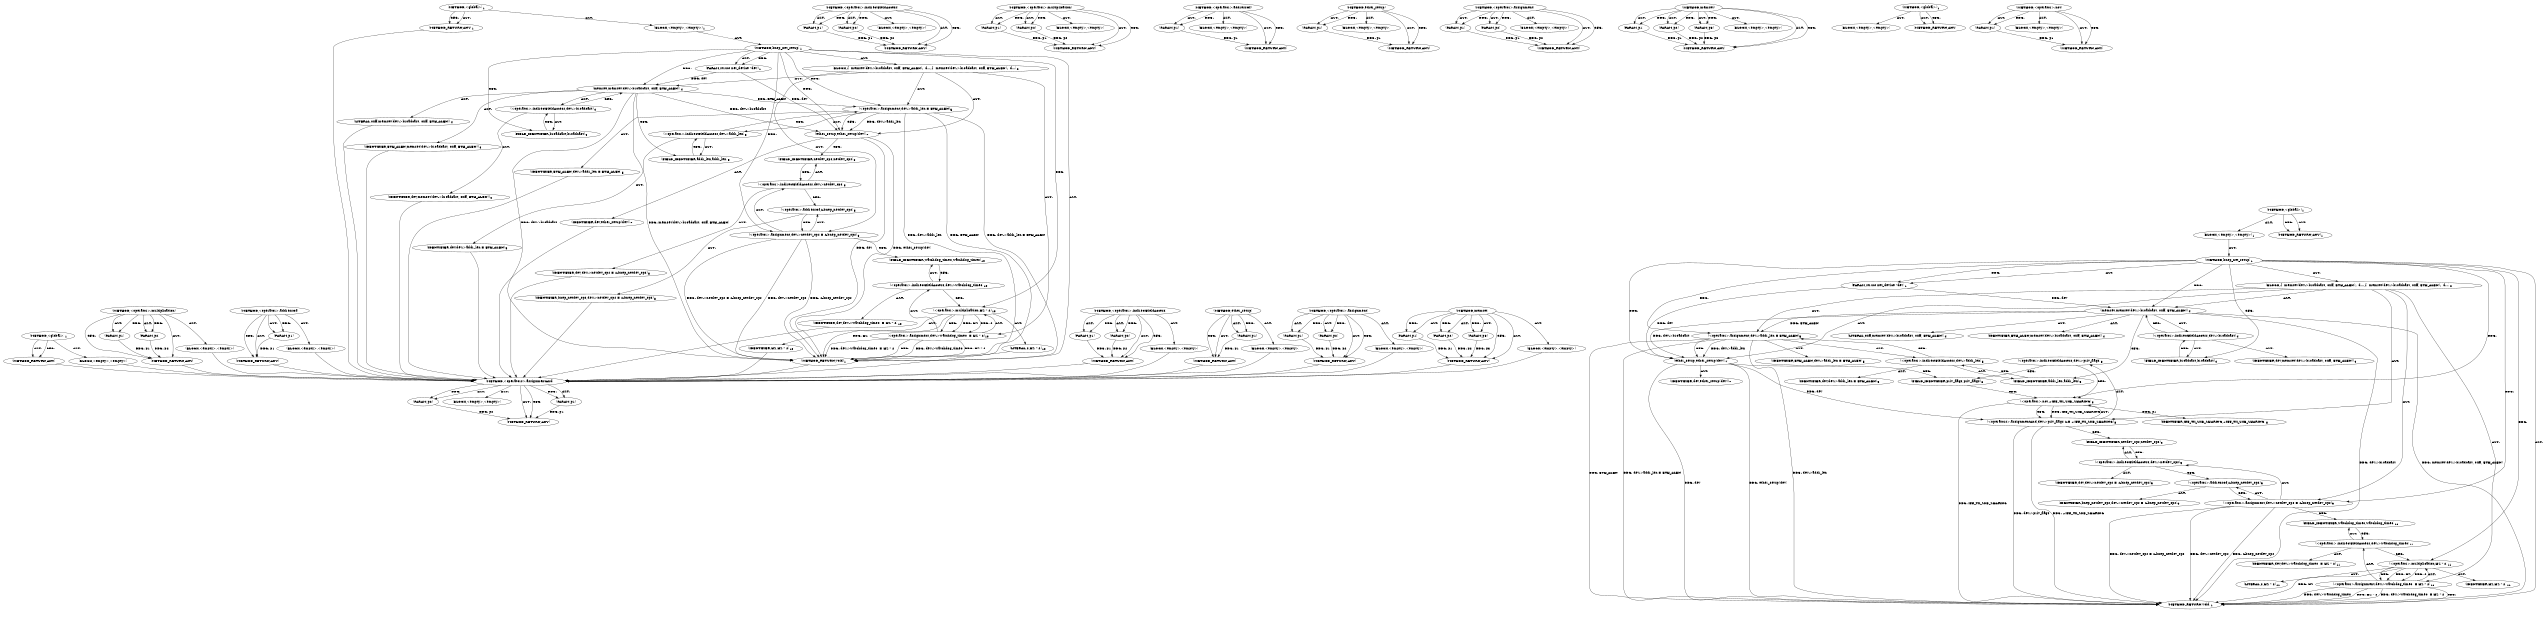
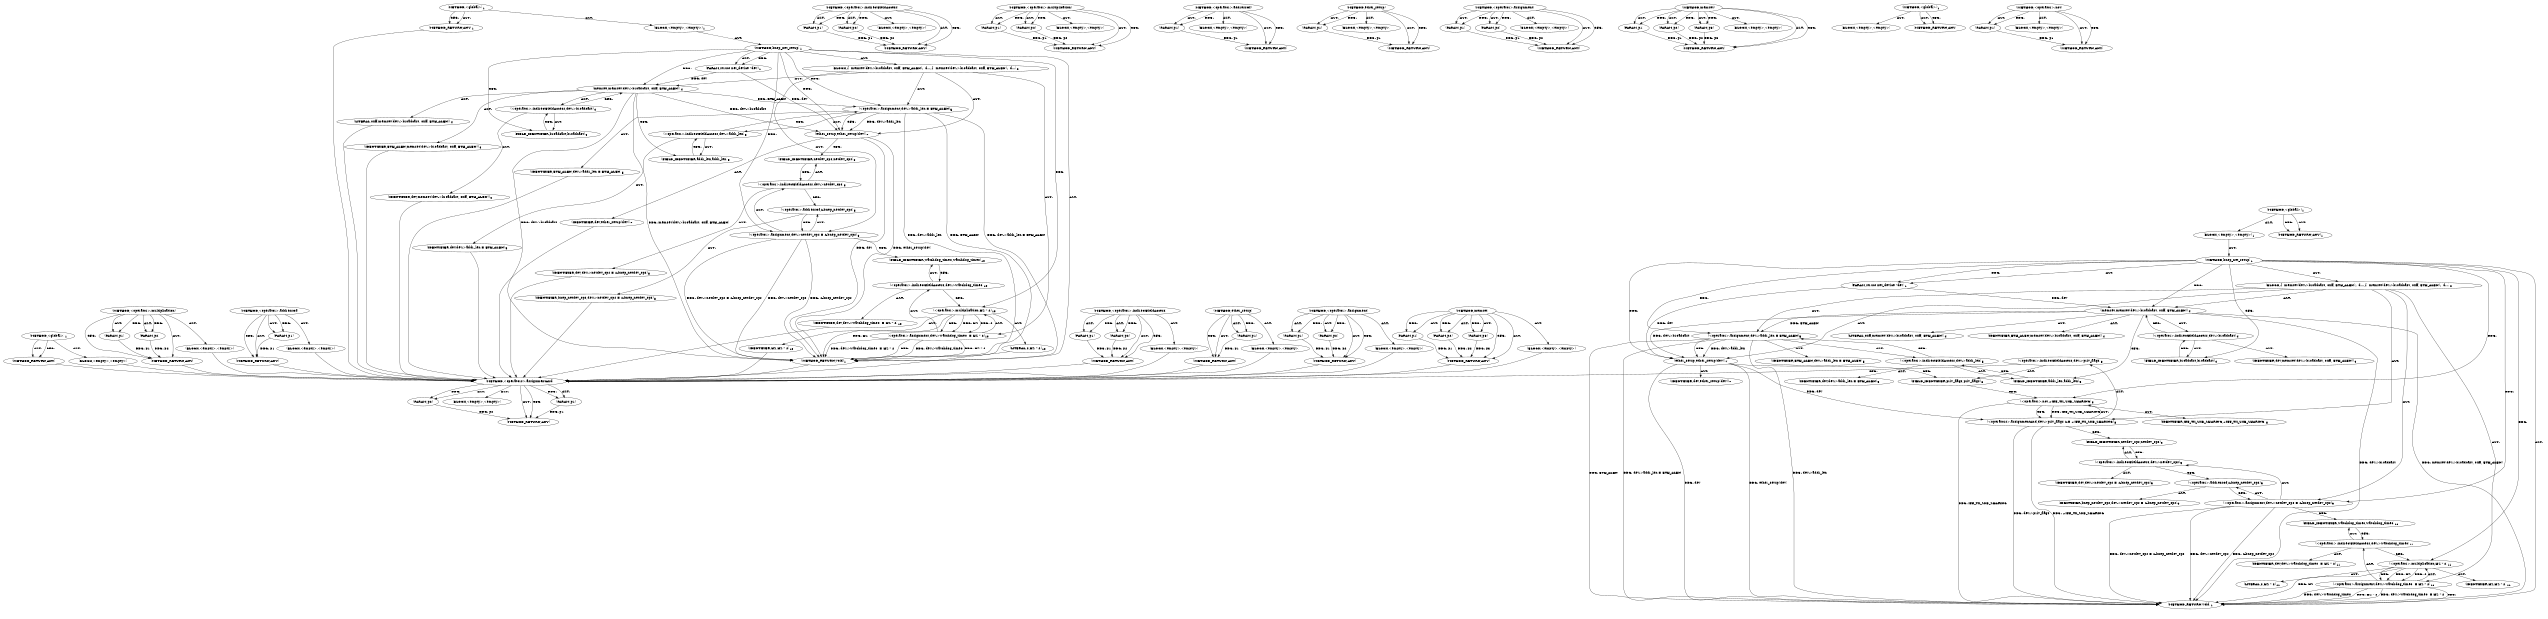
(2032, 371) -> (2032, 371)
(2097, 379) -> (1295, 378)
(2149, 412) -> (2149, 412)
